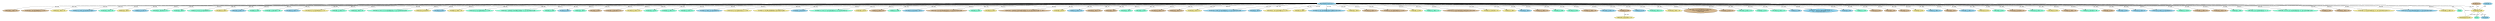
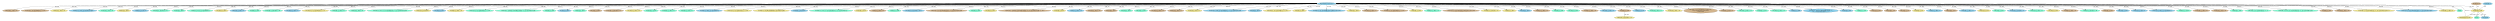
(2017, 11) -> (2017, 11)
